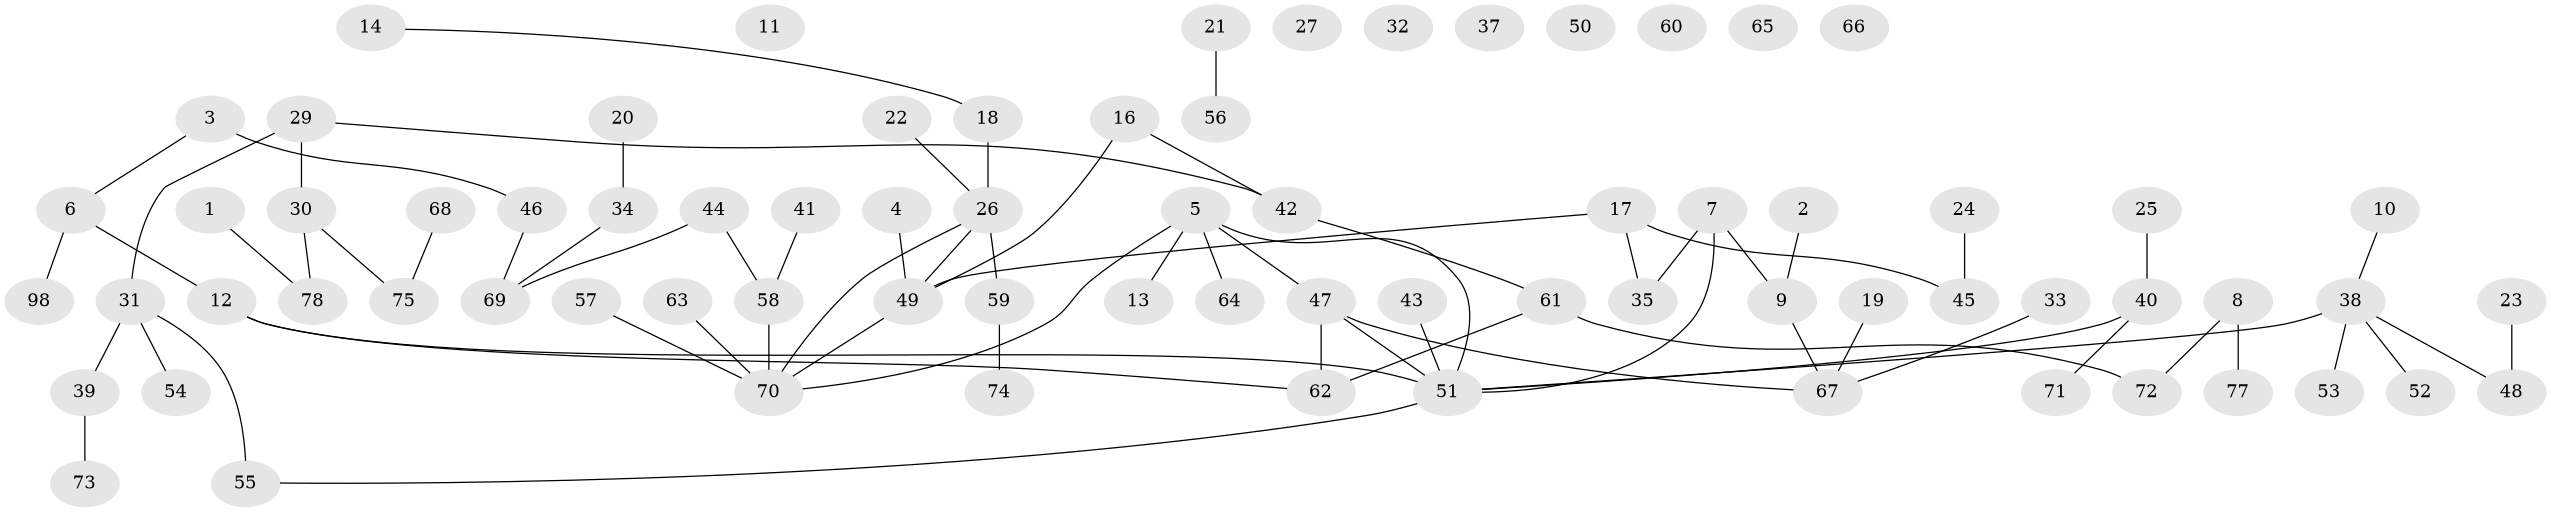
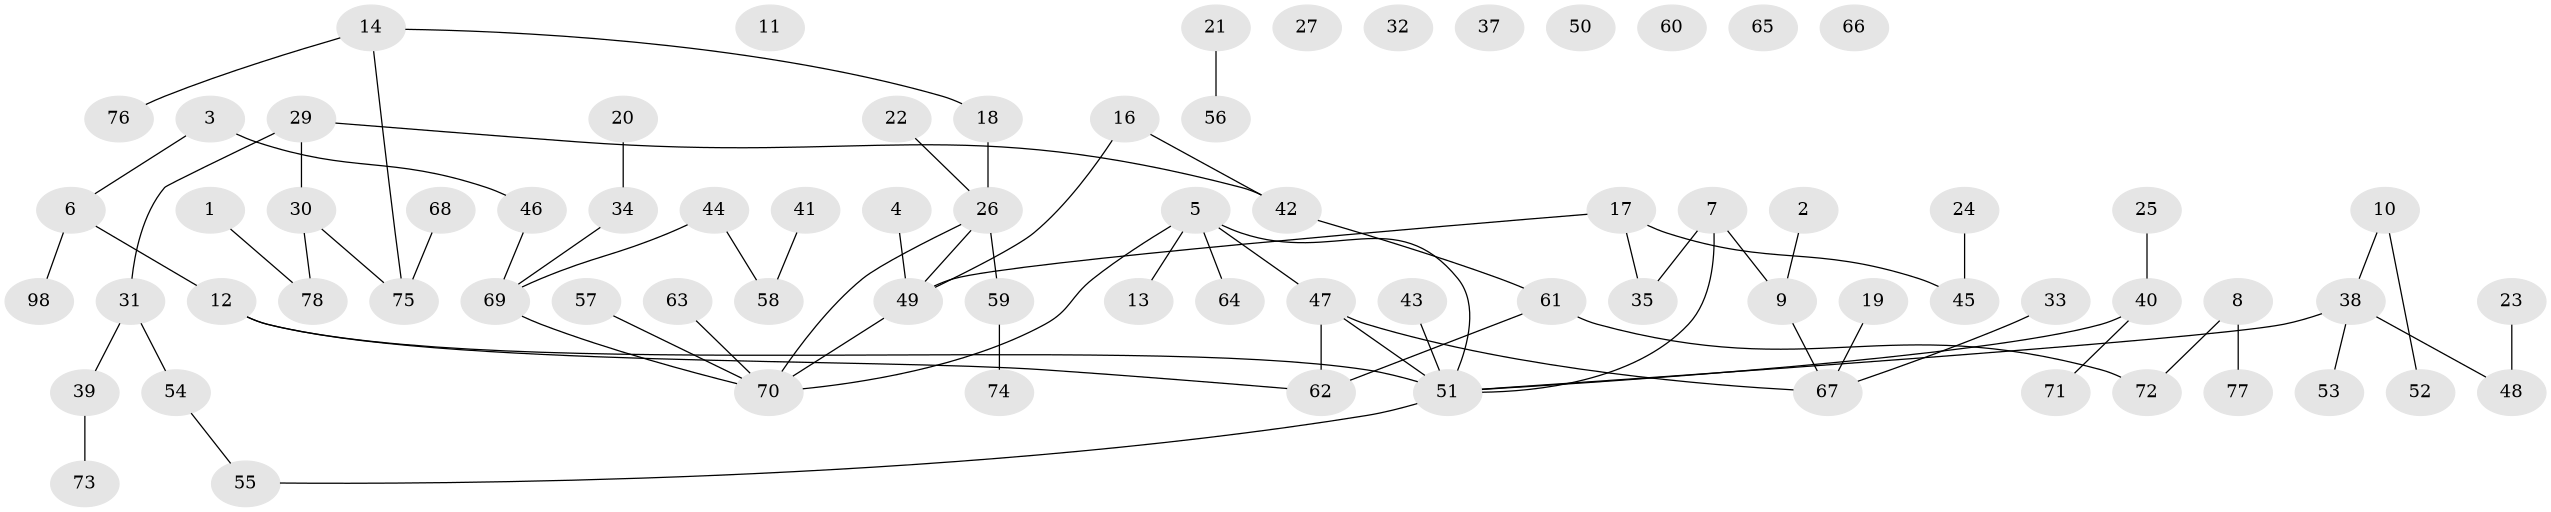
none -> (119, 119)
none -> (386, 153)
(769, 347) -> (601, 345)
(2386, 347) -> (2403, 301)
(224, 374) -> (211, 438)
